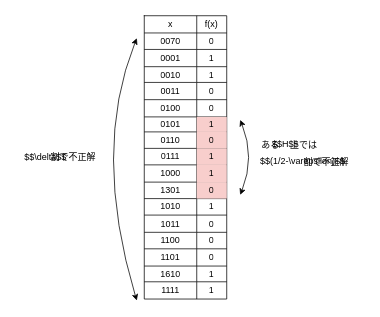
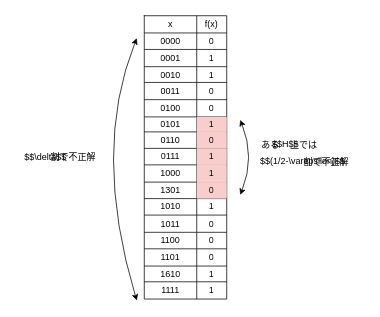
(171, 41) -> (171, 41)
